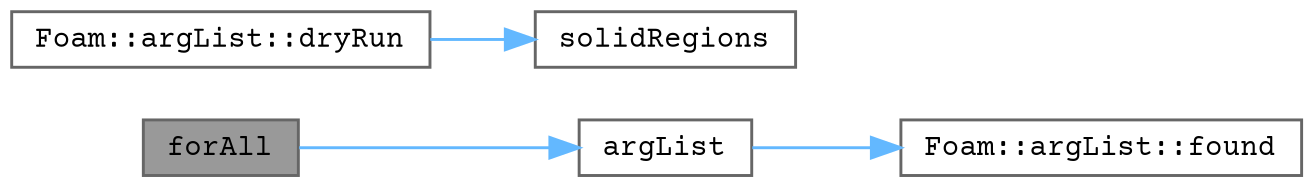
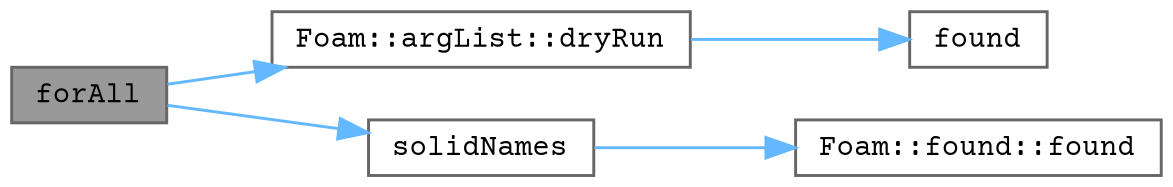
(665, 39) -> (978, 39)
none -> (211, 78)
(665, 148) -> (481, 148)
(1101, 148) -> (978, 148)
